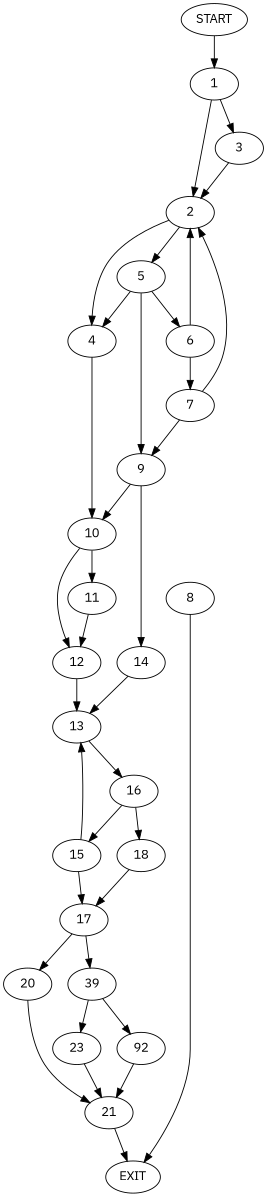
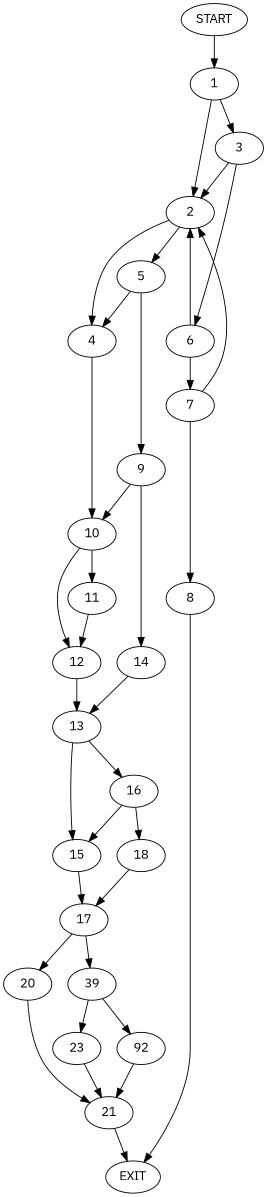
(163, 305) -> (219, 241)
(168, 434) -> (190, 497)
(83, 796) -> (71, 787)
